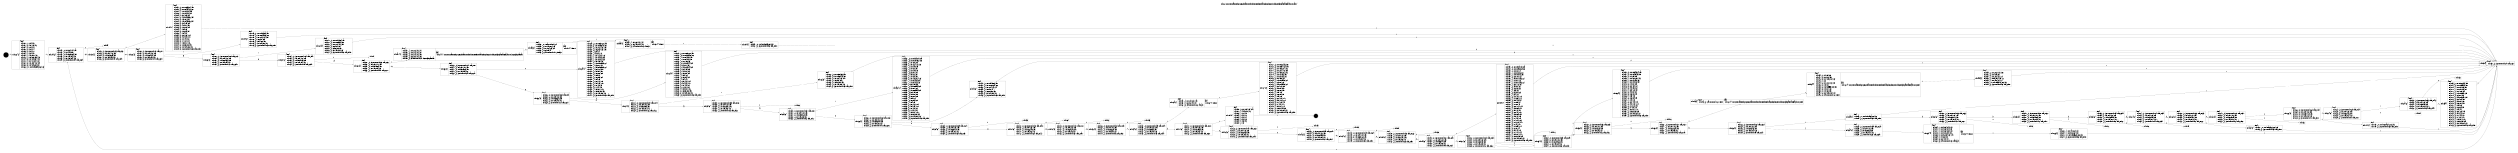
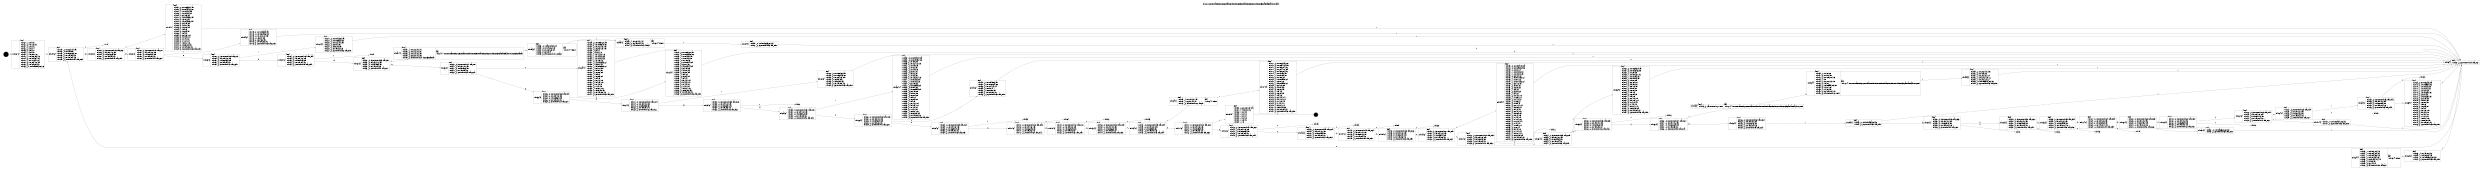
(1864, 131) -> none
